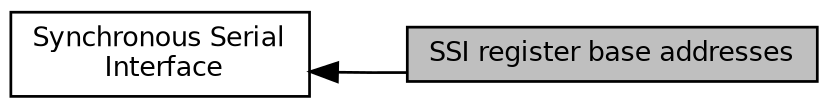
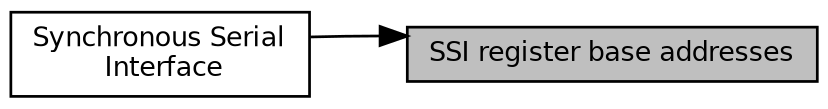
(373, 73) -> (345, 36)
